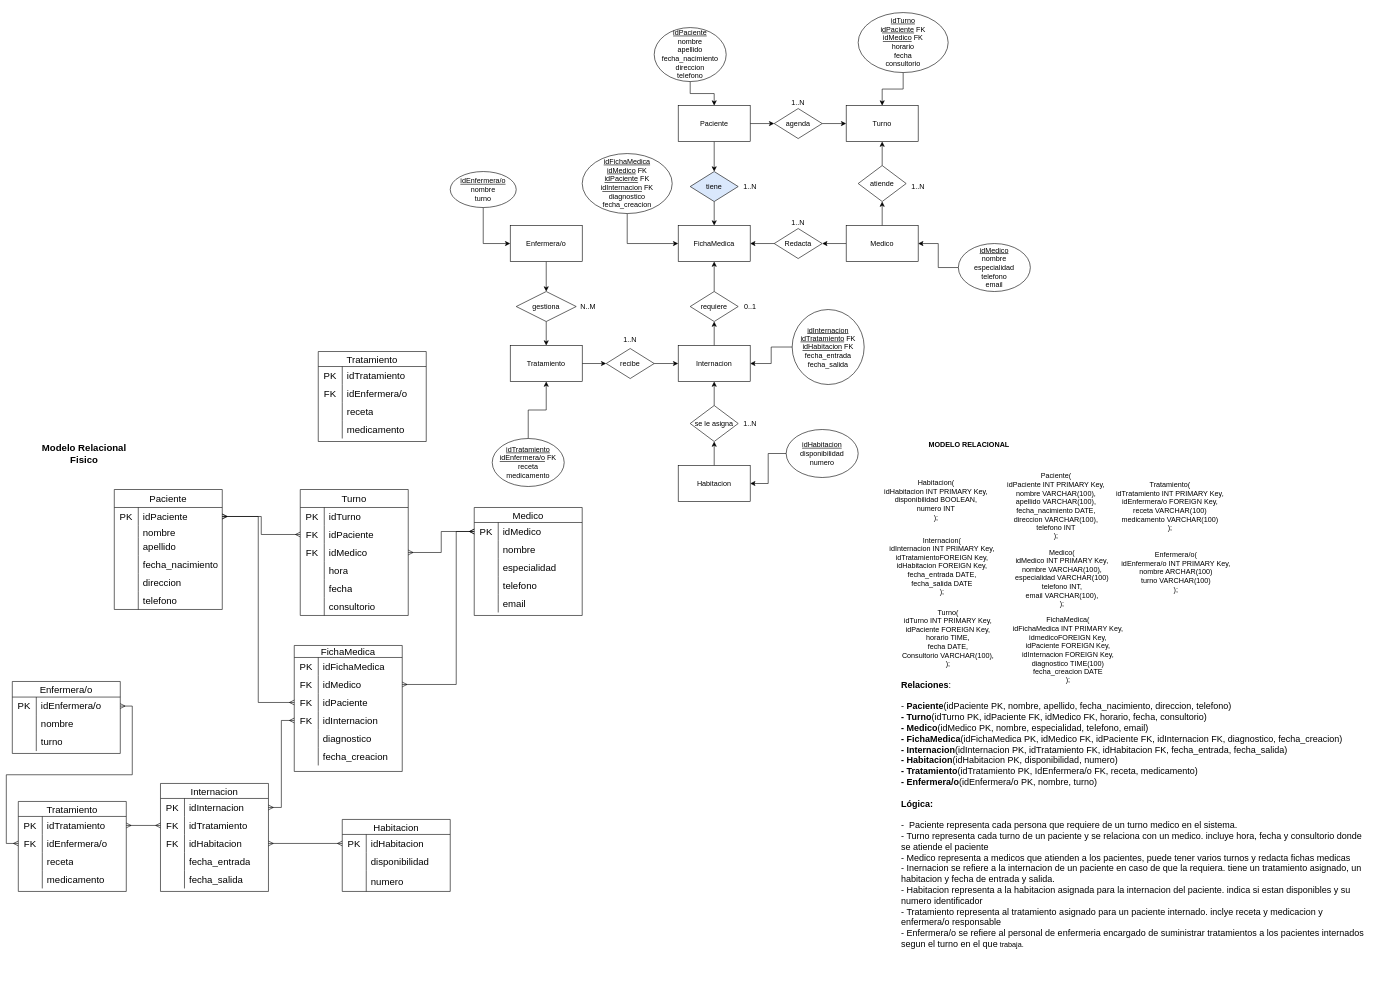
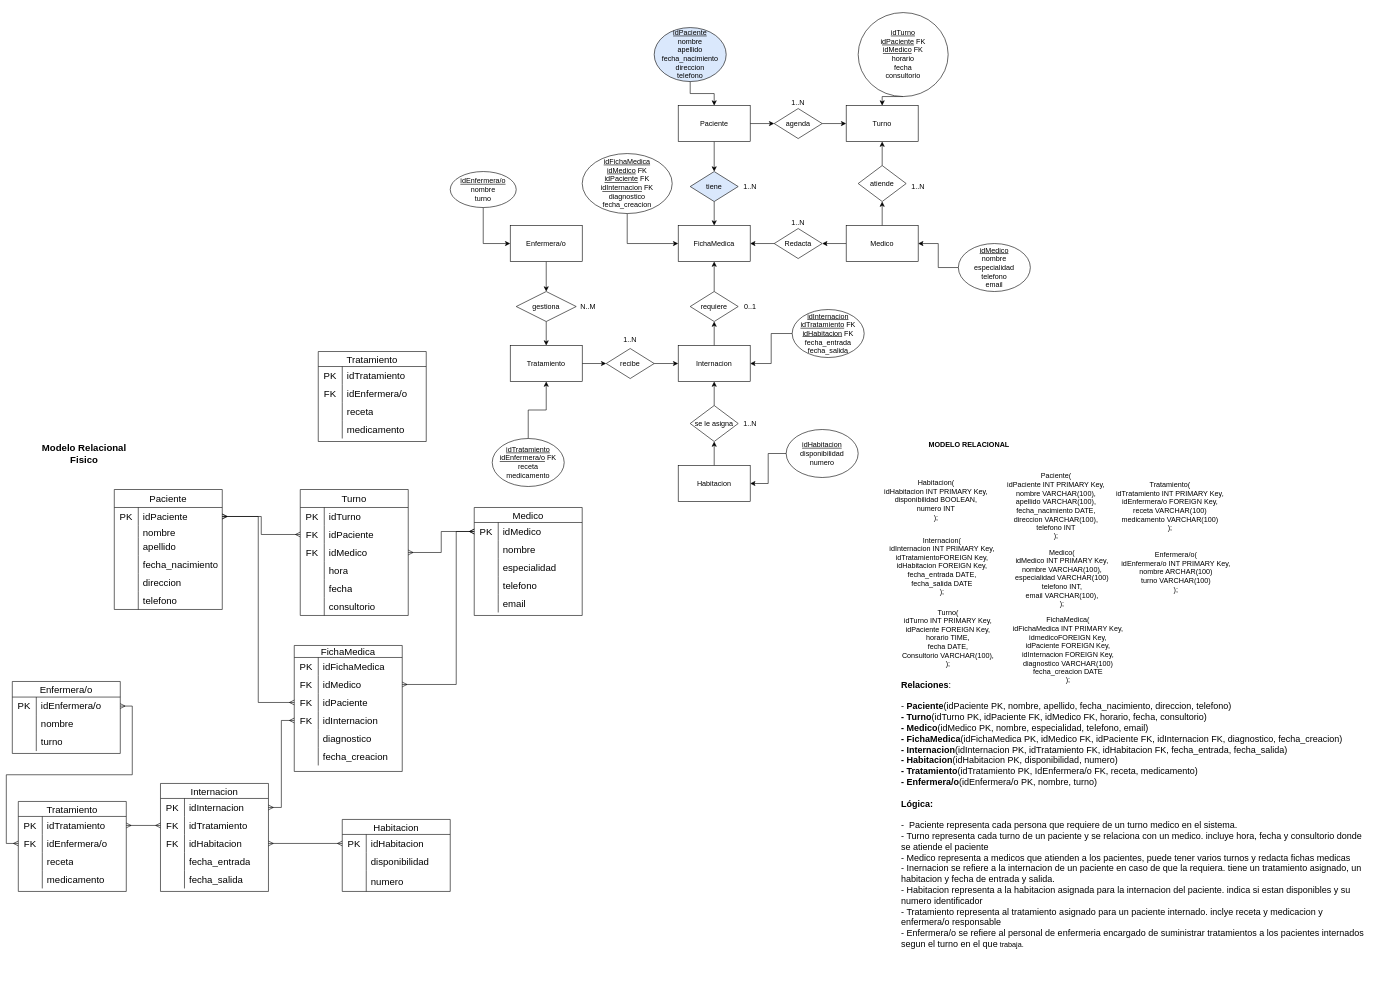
(903, 42) -> (903, 54)
(690, 54) -> (690, 54)
(828, 347) -> (828, 333)
(1068, 654) -> (1068, 654)
